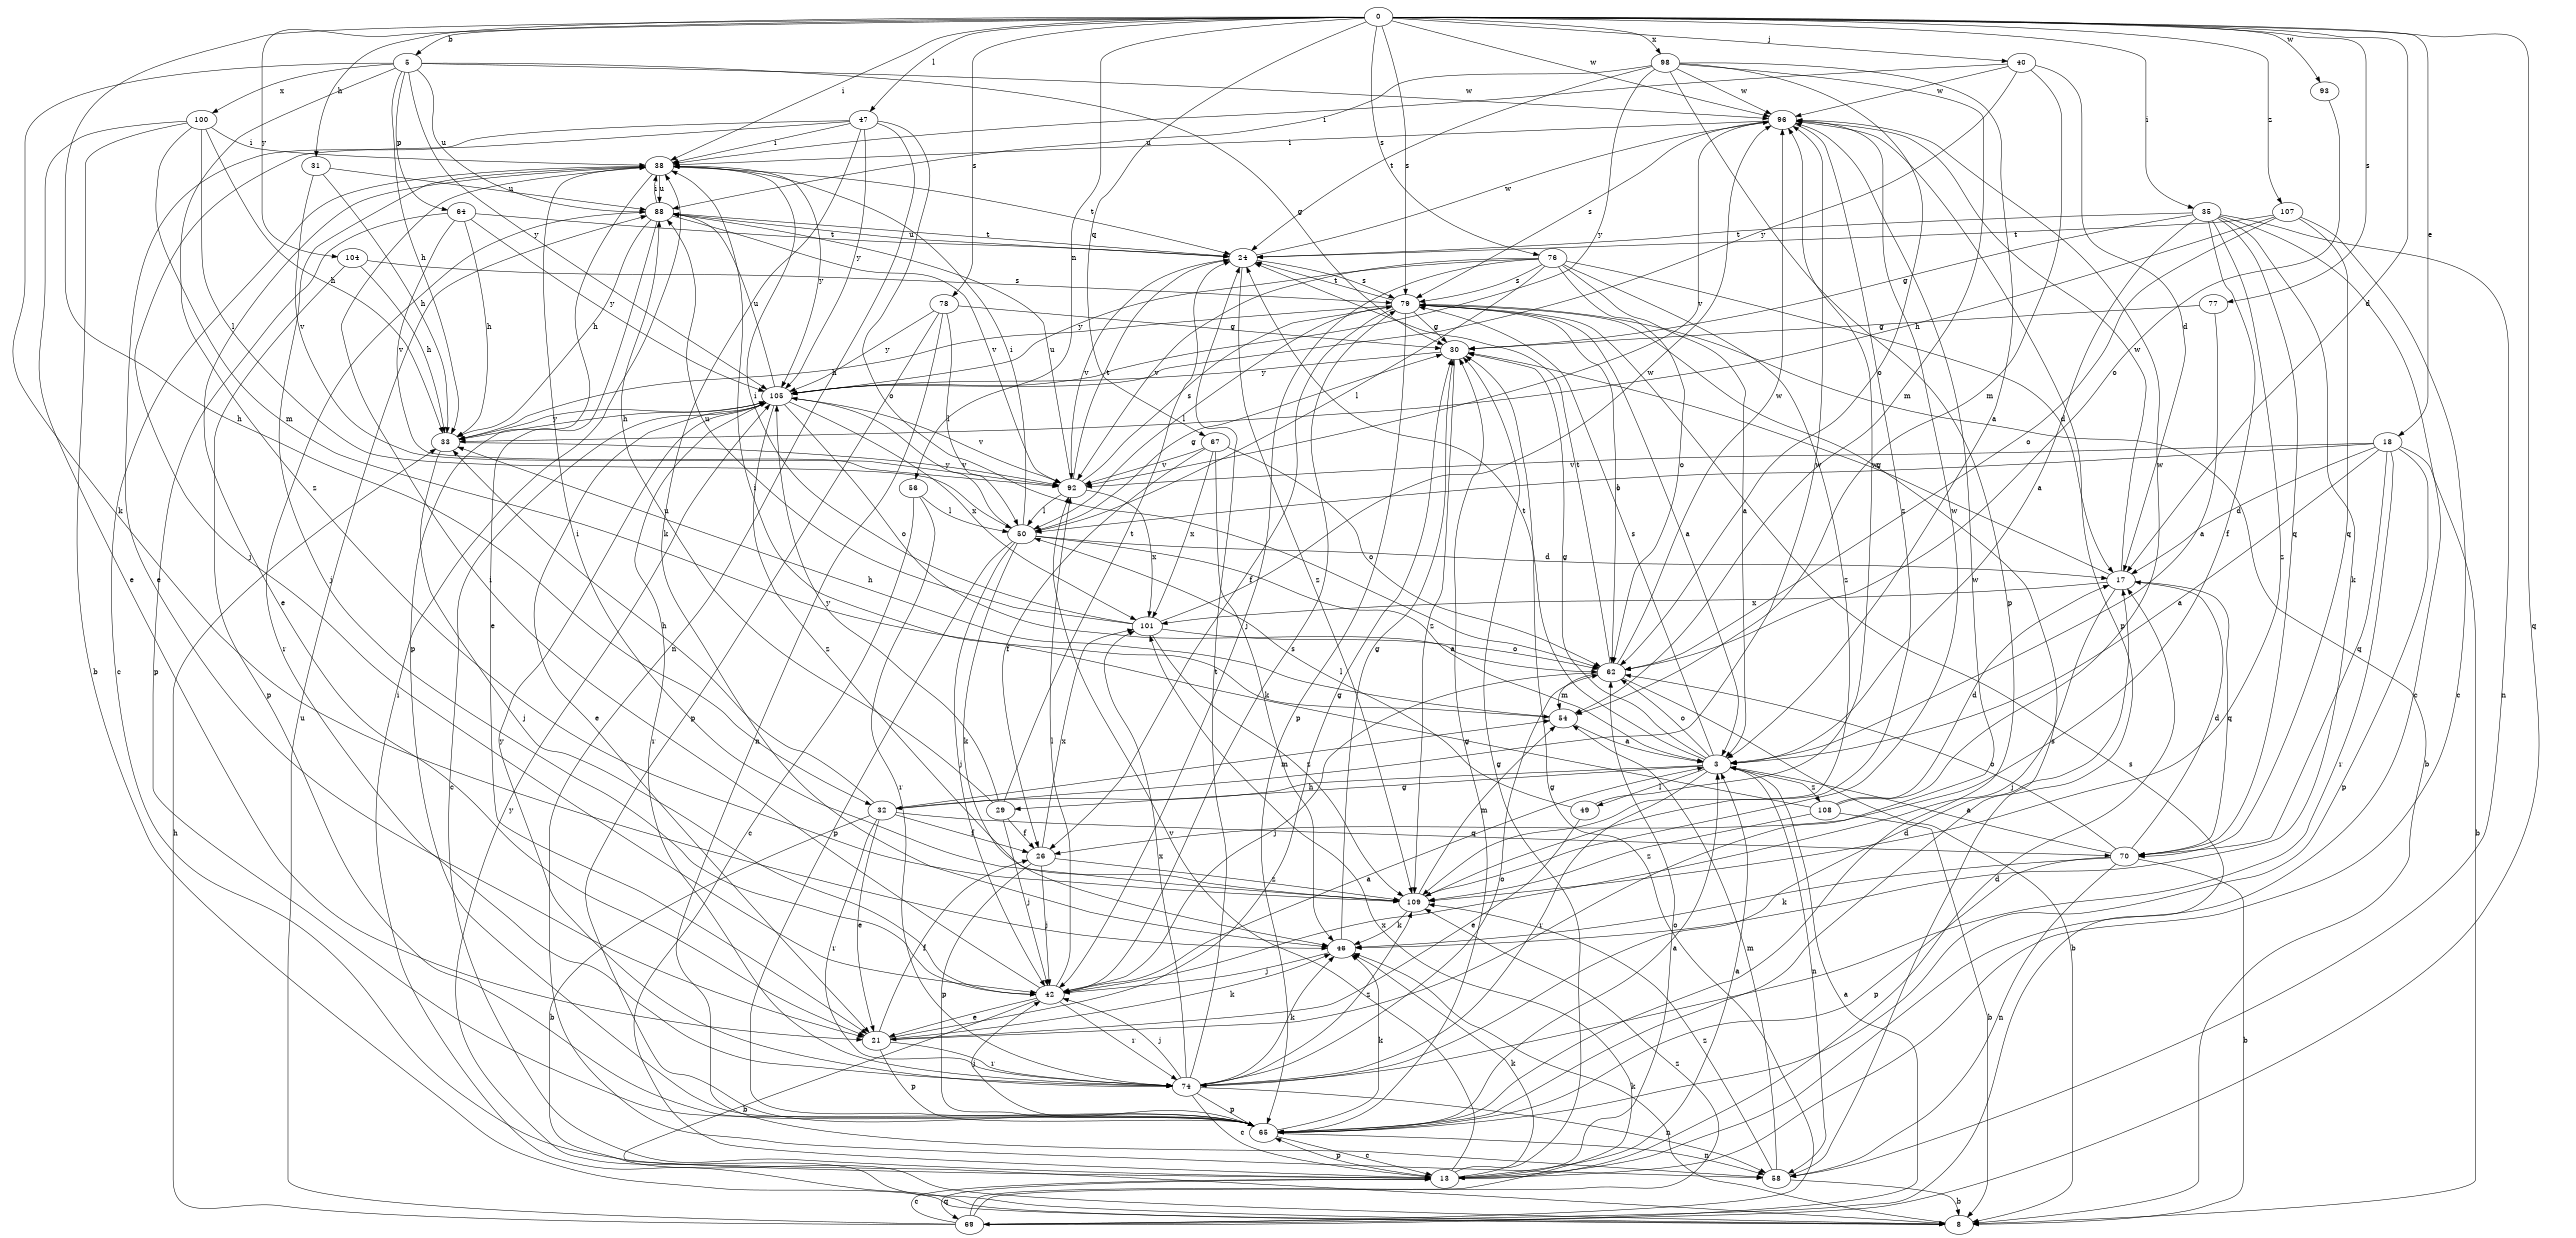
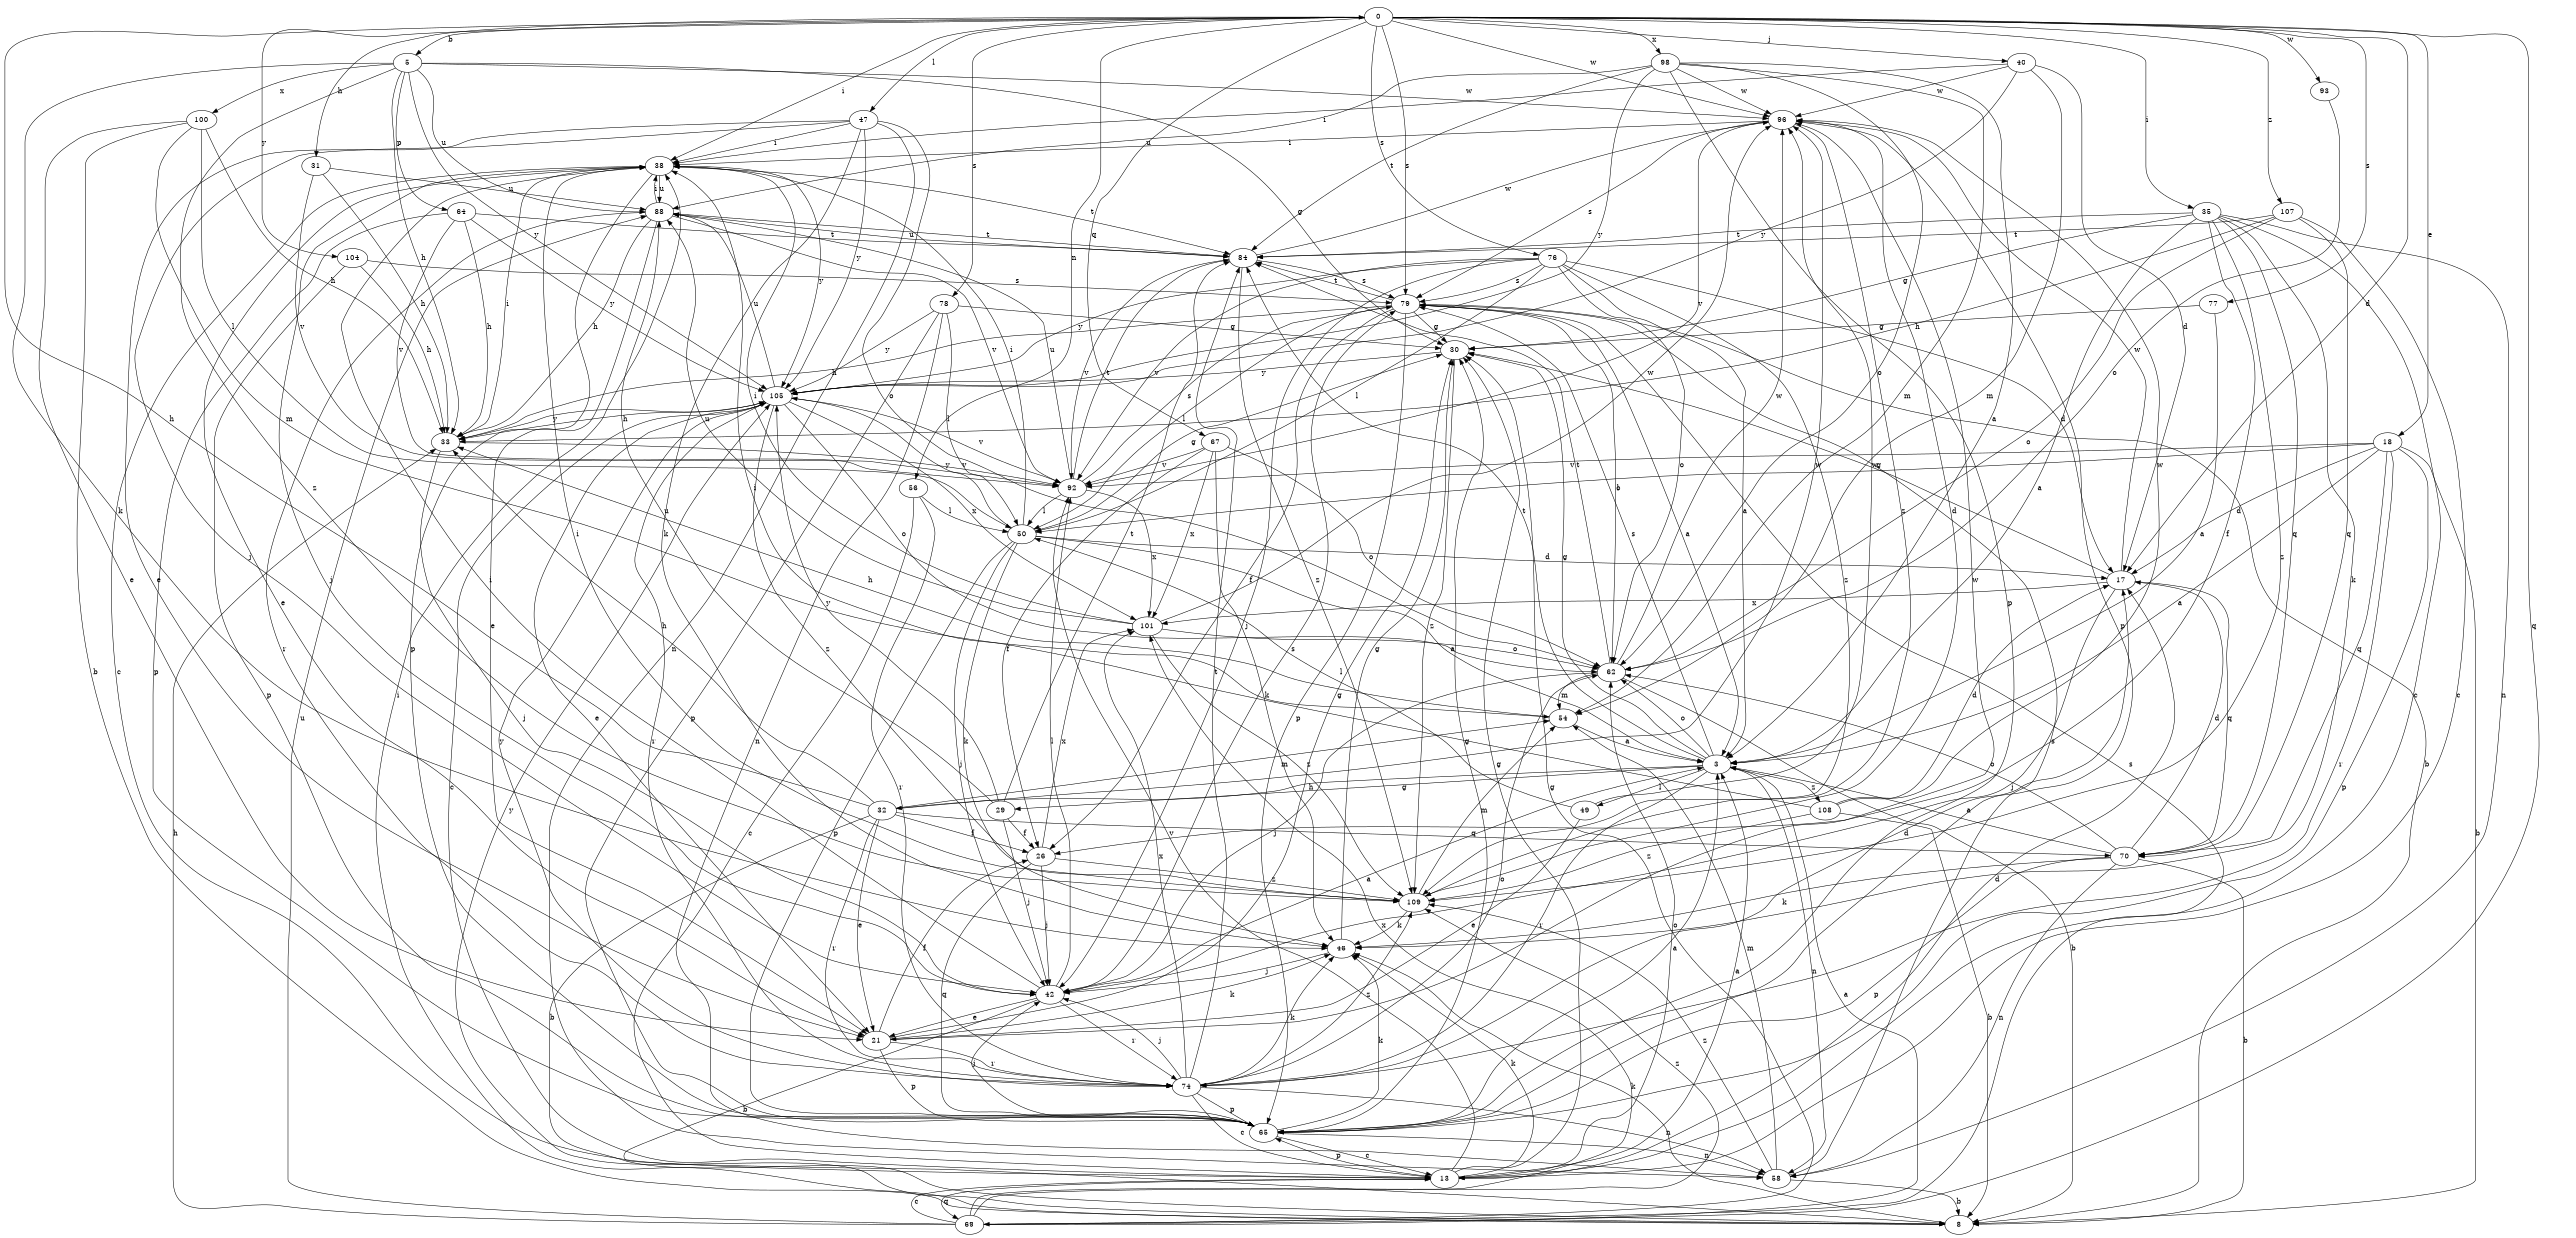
(148, 70) -> (48, 35)
(423, 159) -> (510, 264)
(1243, 258) -> (1243, 258)
(1955, 511) -> (1955, 511)
(945, 995) -> (945, 995)
